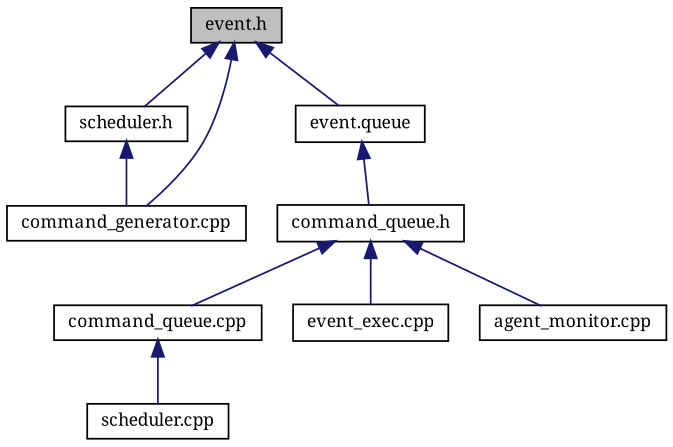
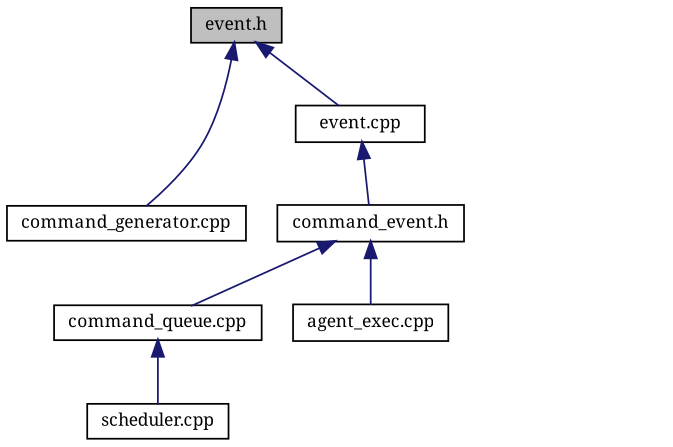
(126, 124) -> none
(360, 124) -> (360, 124)
(371, 223) -> (371, 223)
(371, 323) -> (371, 323)
(573, 323) -> none
